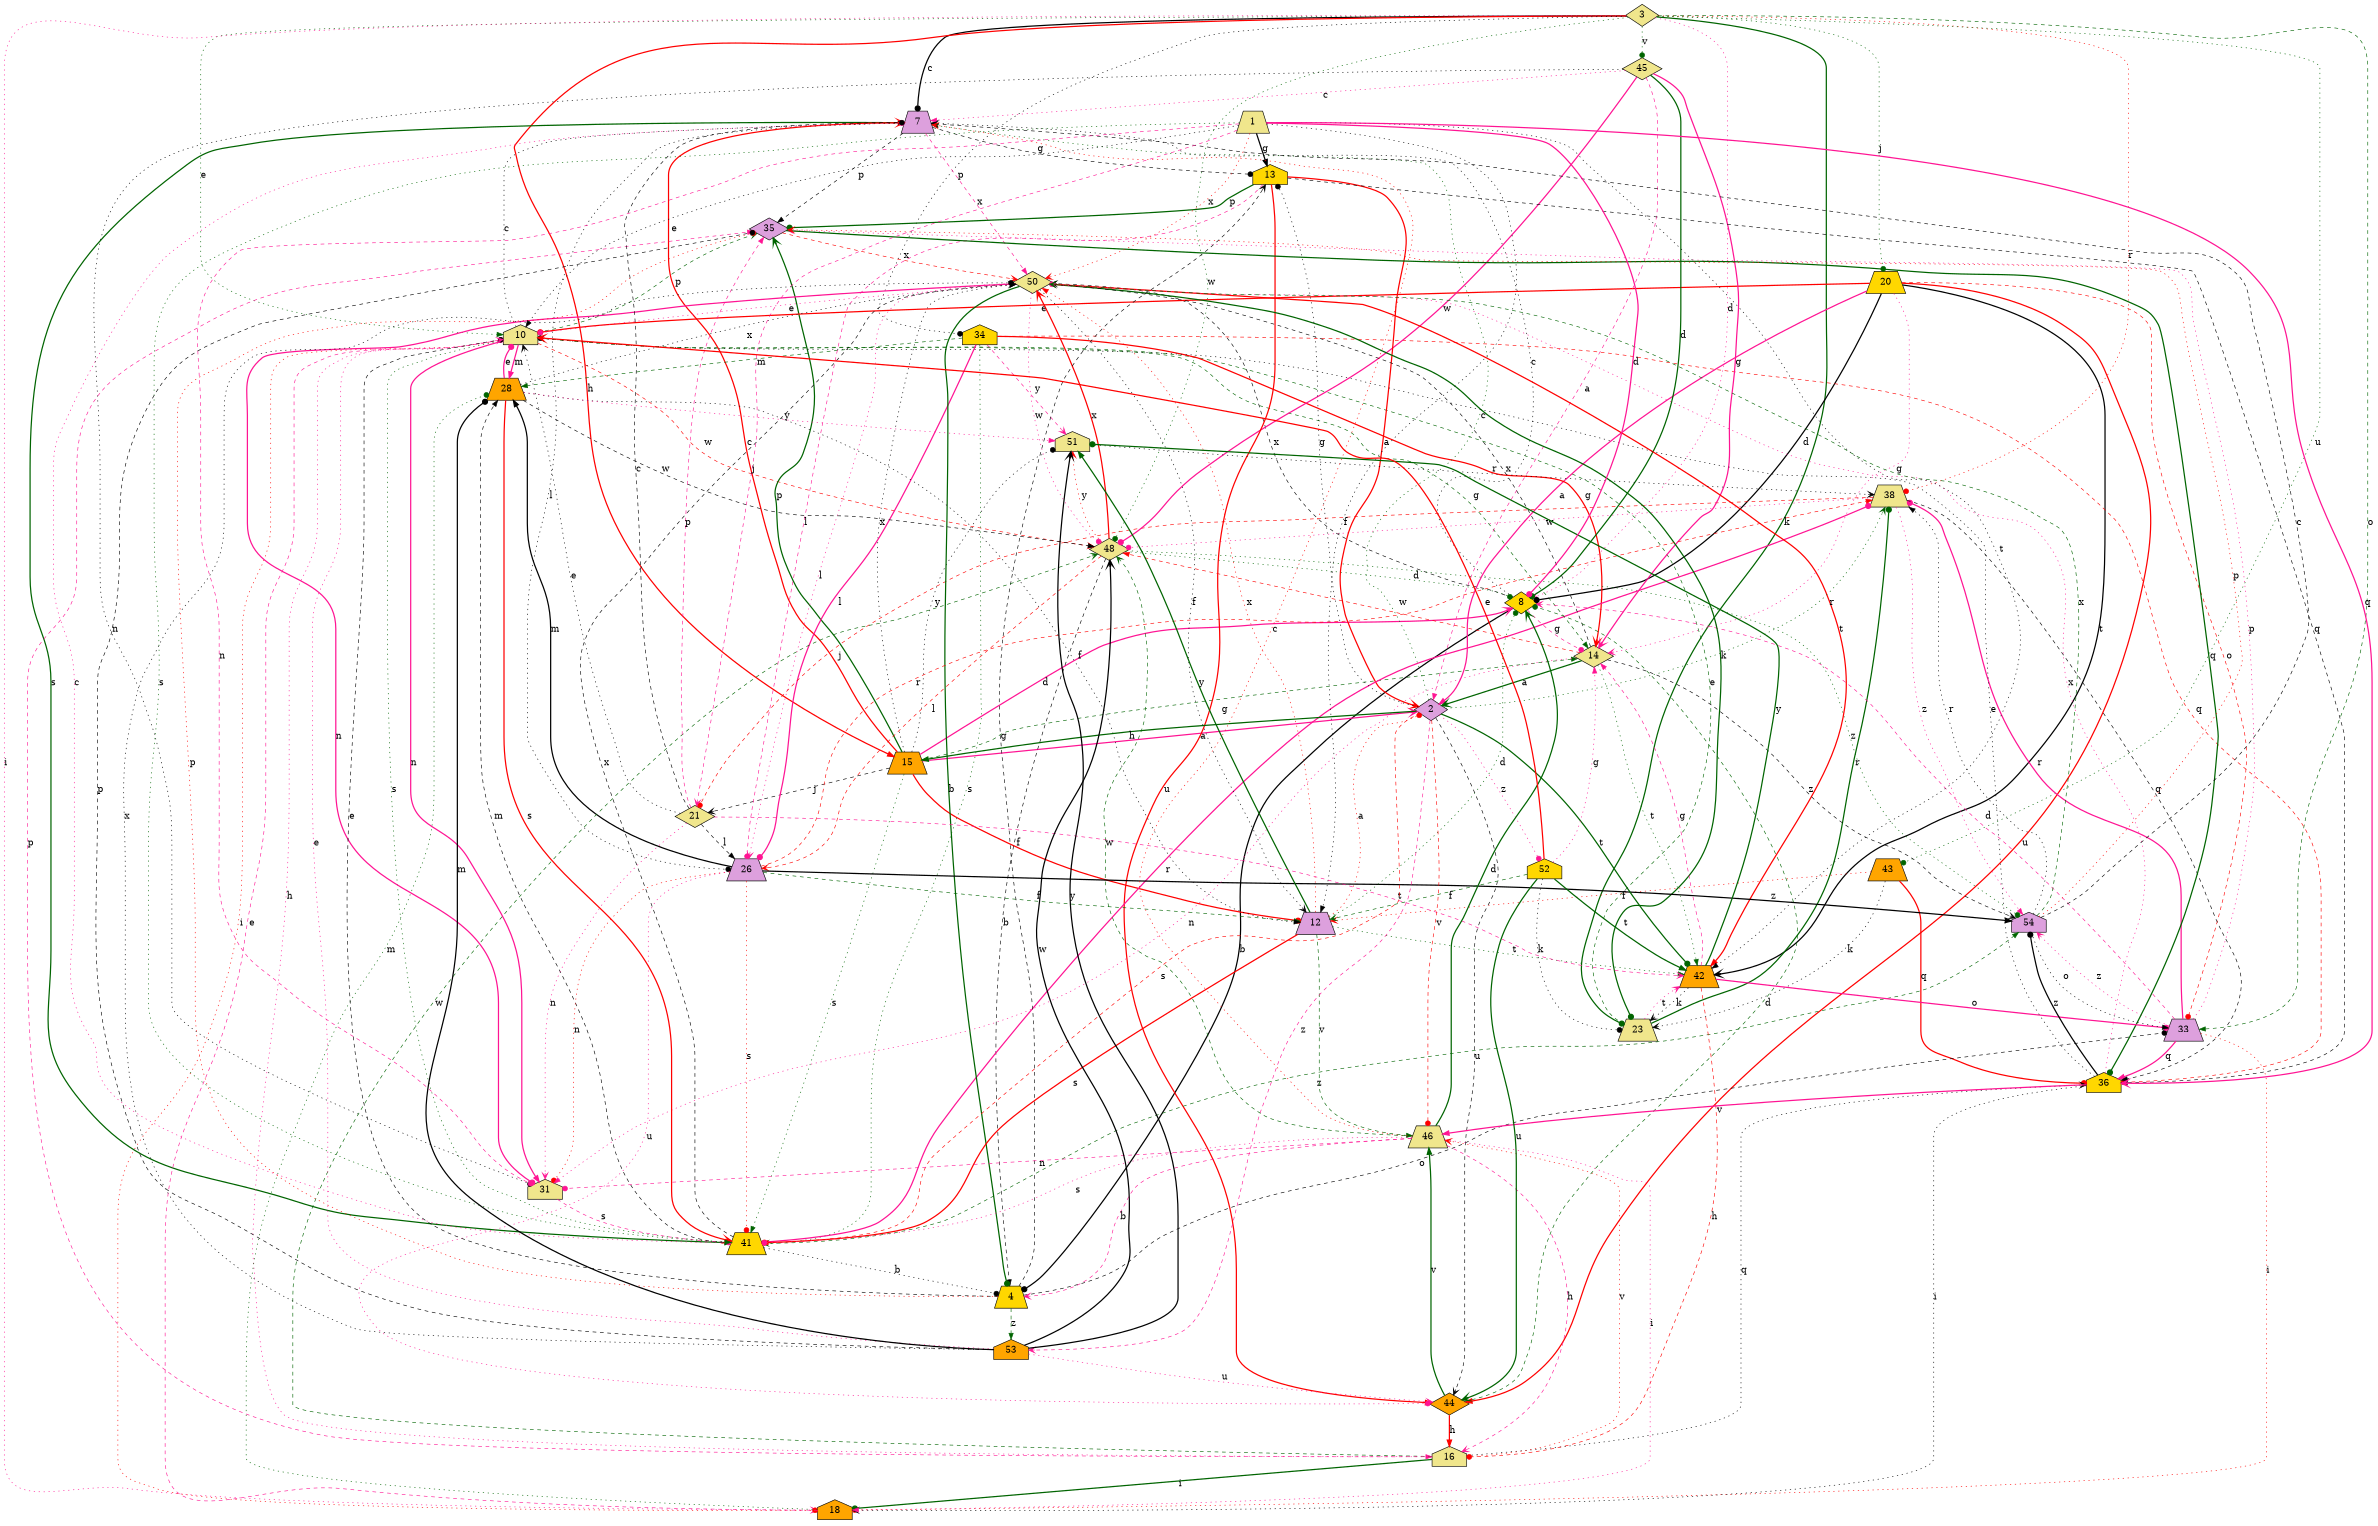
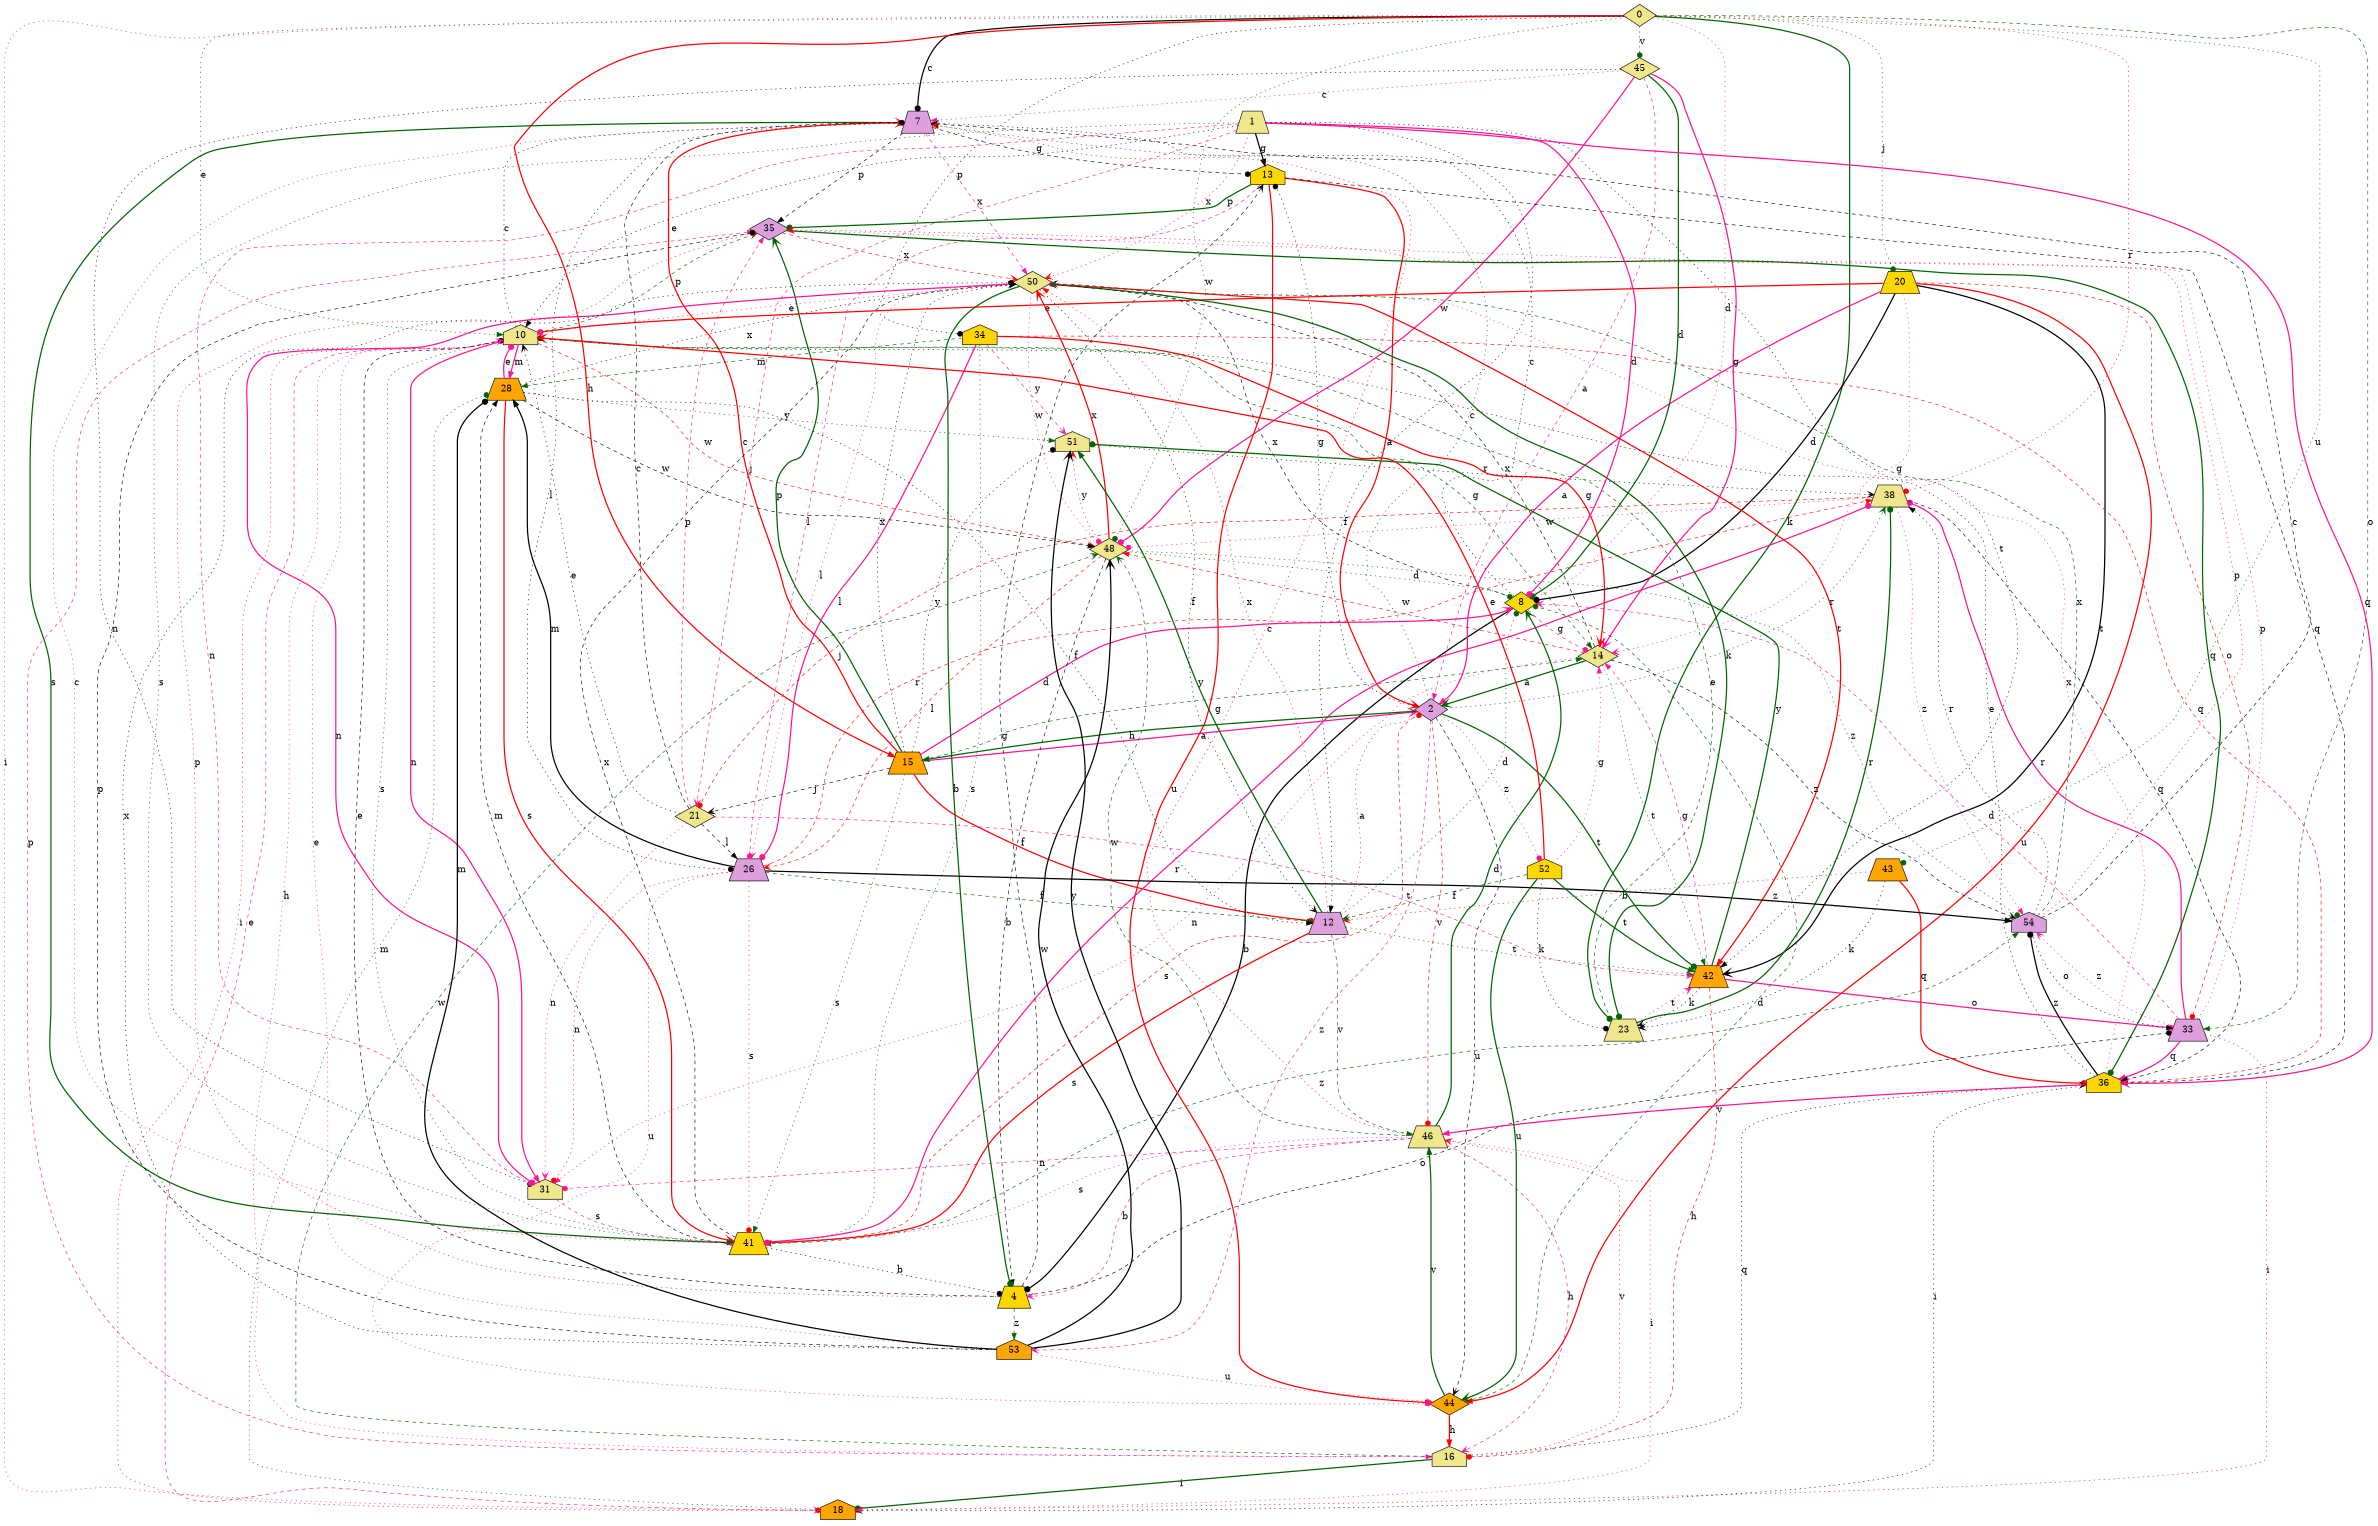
(1642, 15) -> (1640, 15)
(799, 421) -> (799, 421)
(1624, 897) -> (1625, 897)
